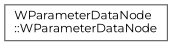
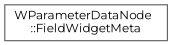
(86, 23) -> (86, 23)
